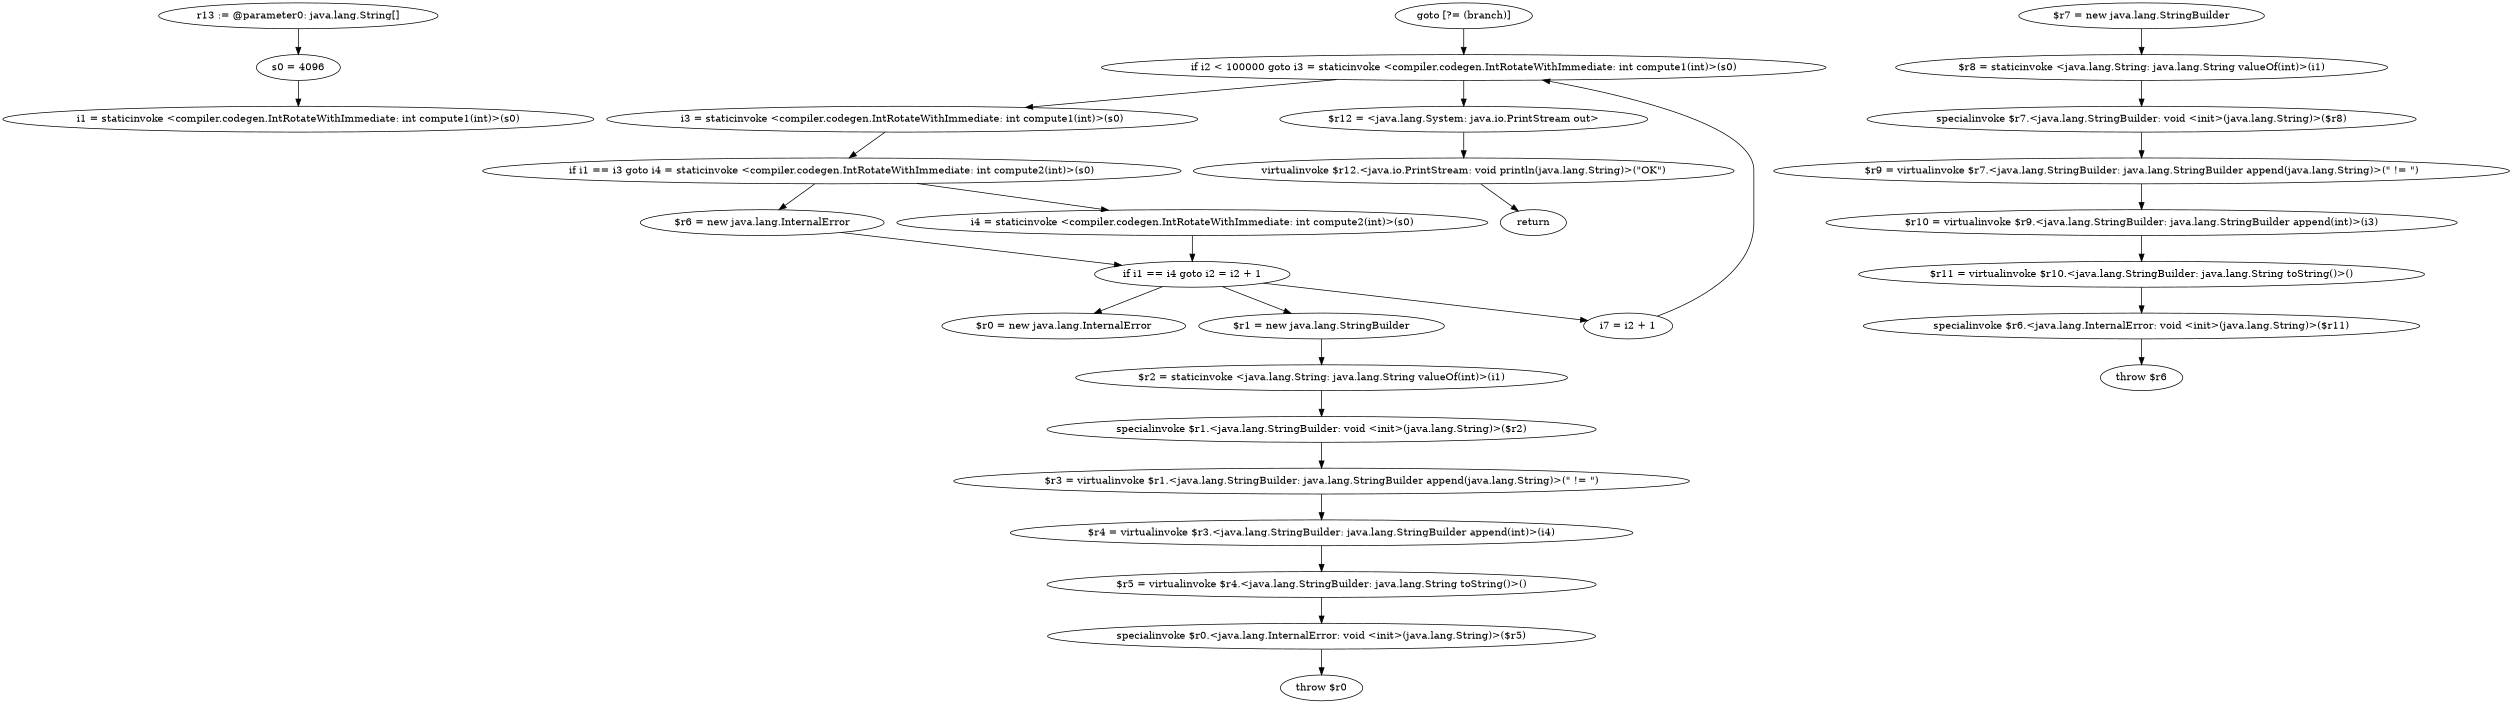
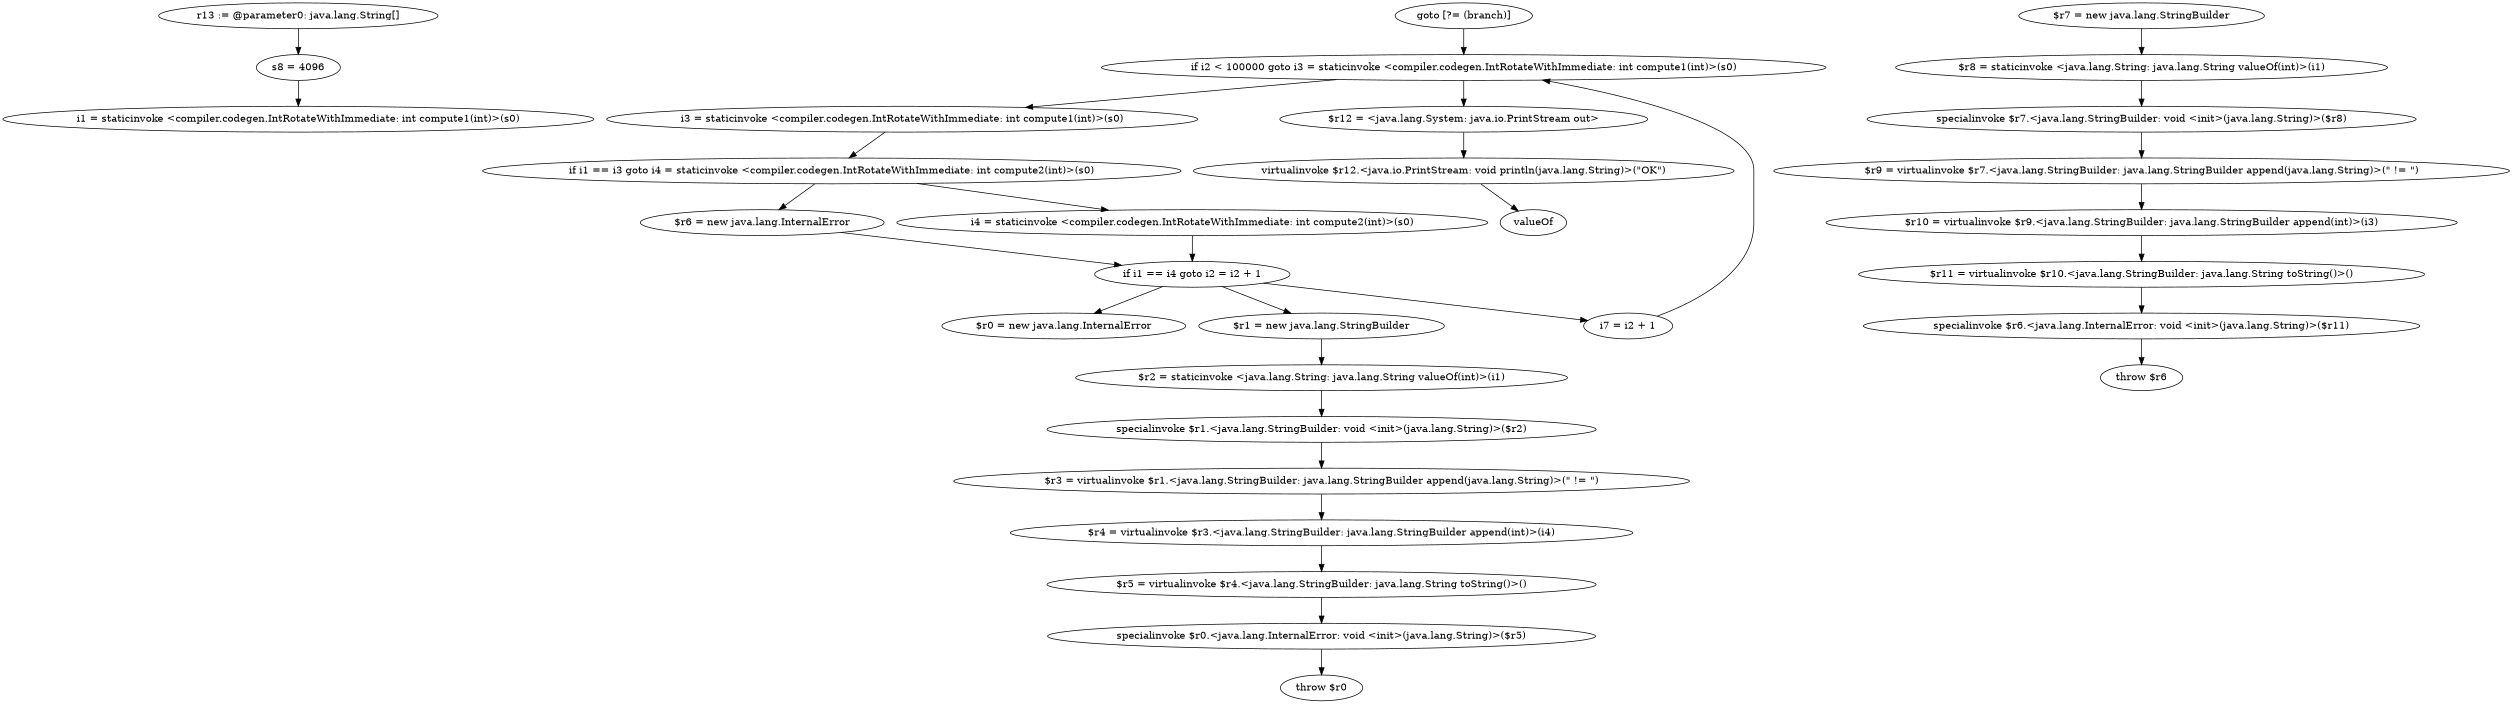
(298, 67) -> (298, 67)
(1533, 223) -> (1533, 223)
